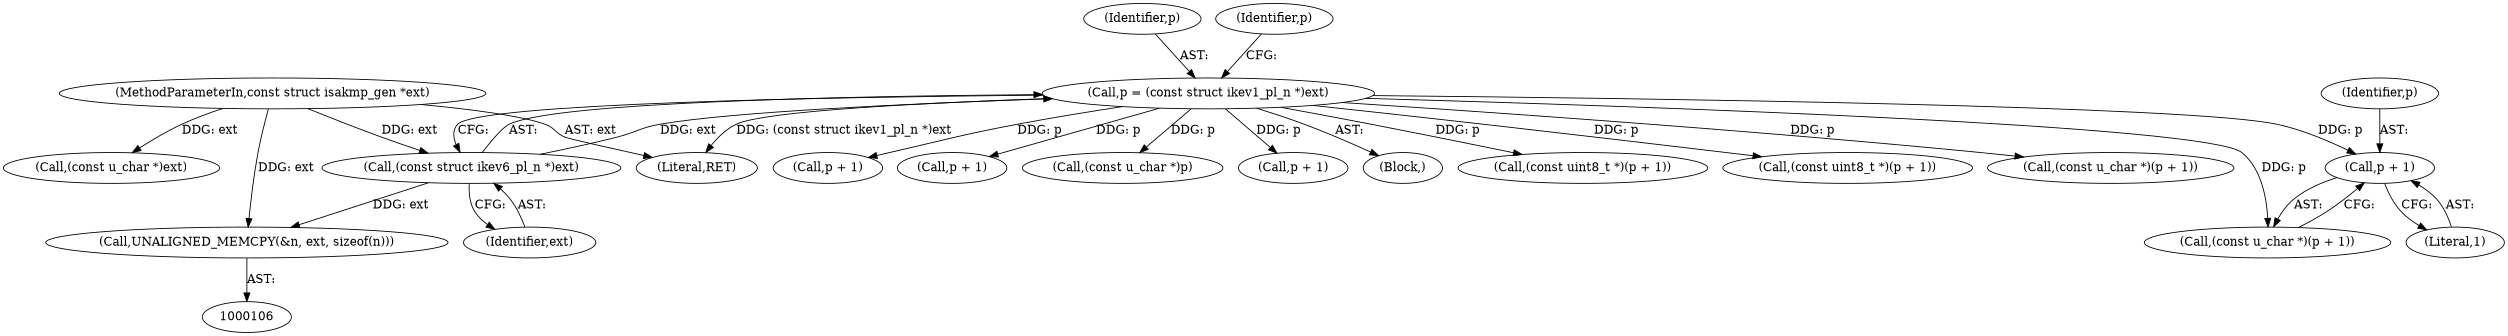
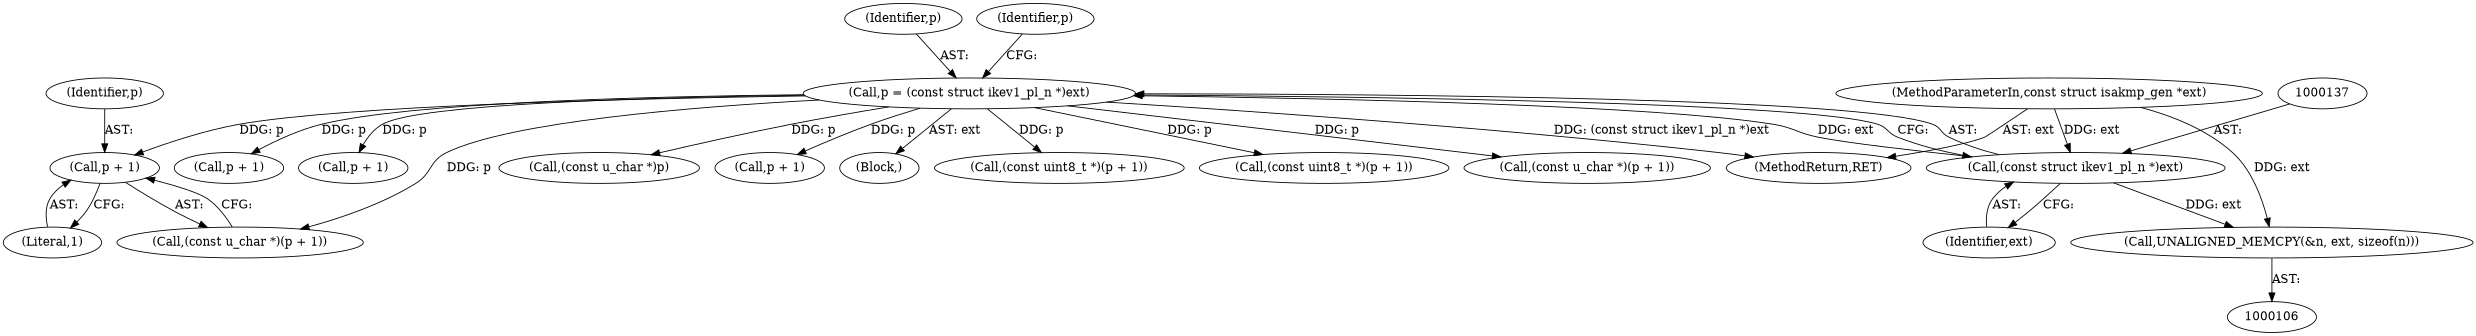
none -> (2322, 93)
(1351, 131) -> (955, 131)
(111, 168) -> none
(471, 168) -> (2076, 168)
(697, 168) -> (1819, 168)
